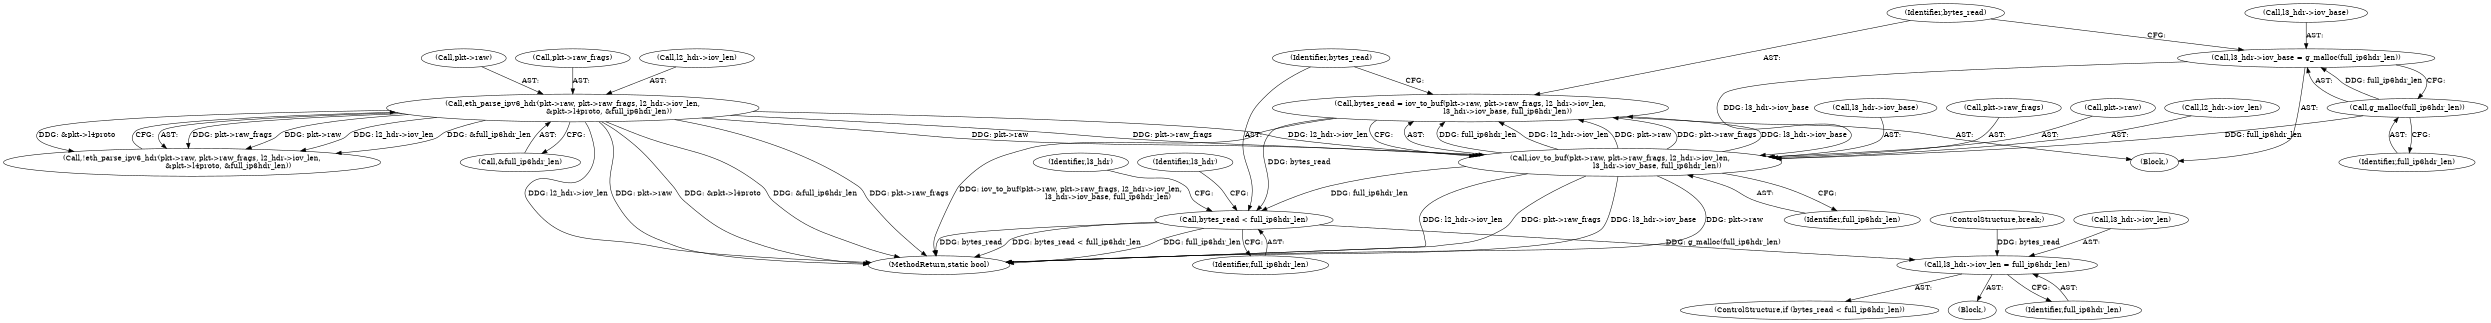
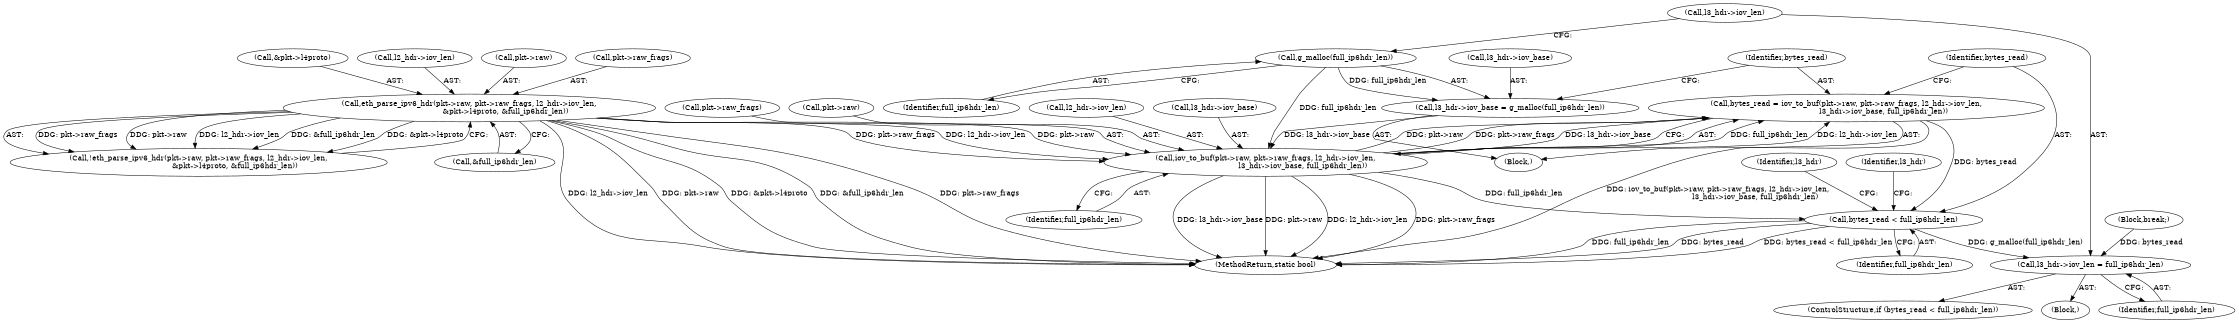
none -> (293, 58)
(2420, 73) -> (1538, 35)
(1997, 220) -> (2144, 220)
